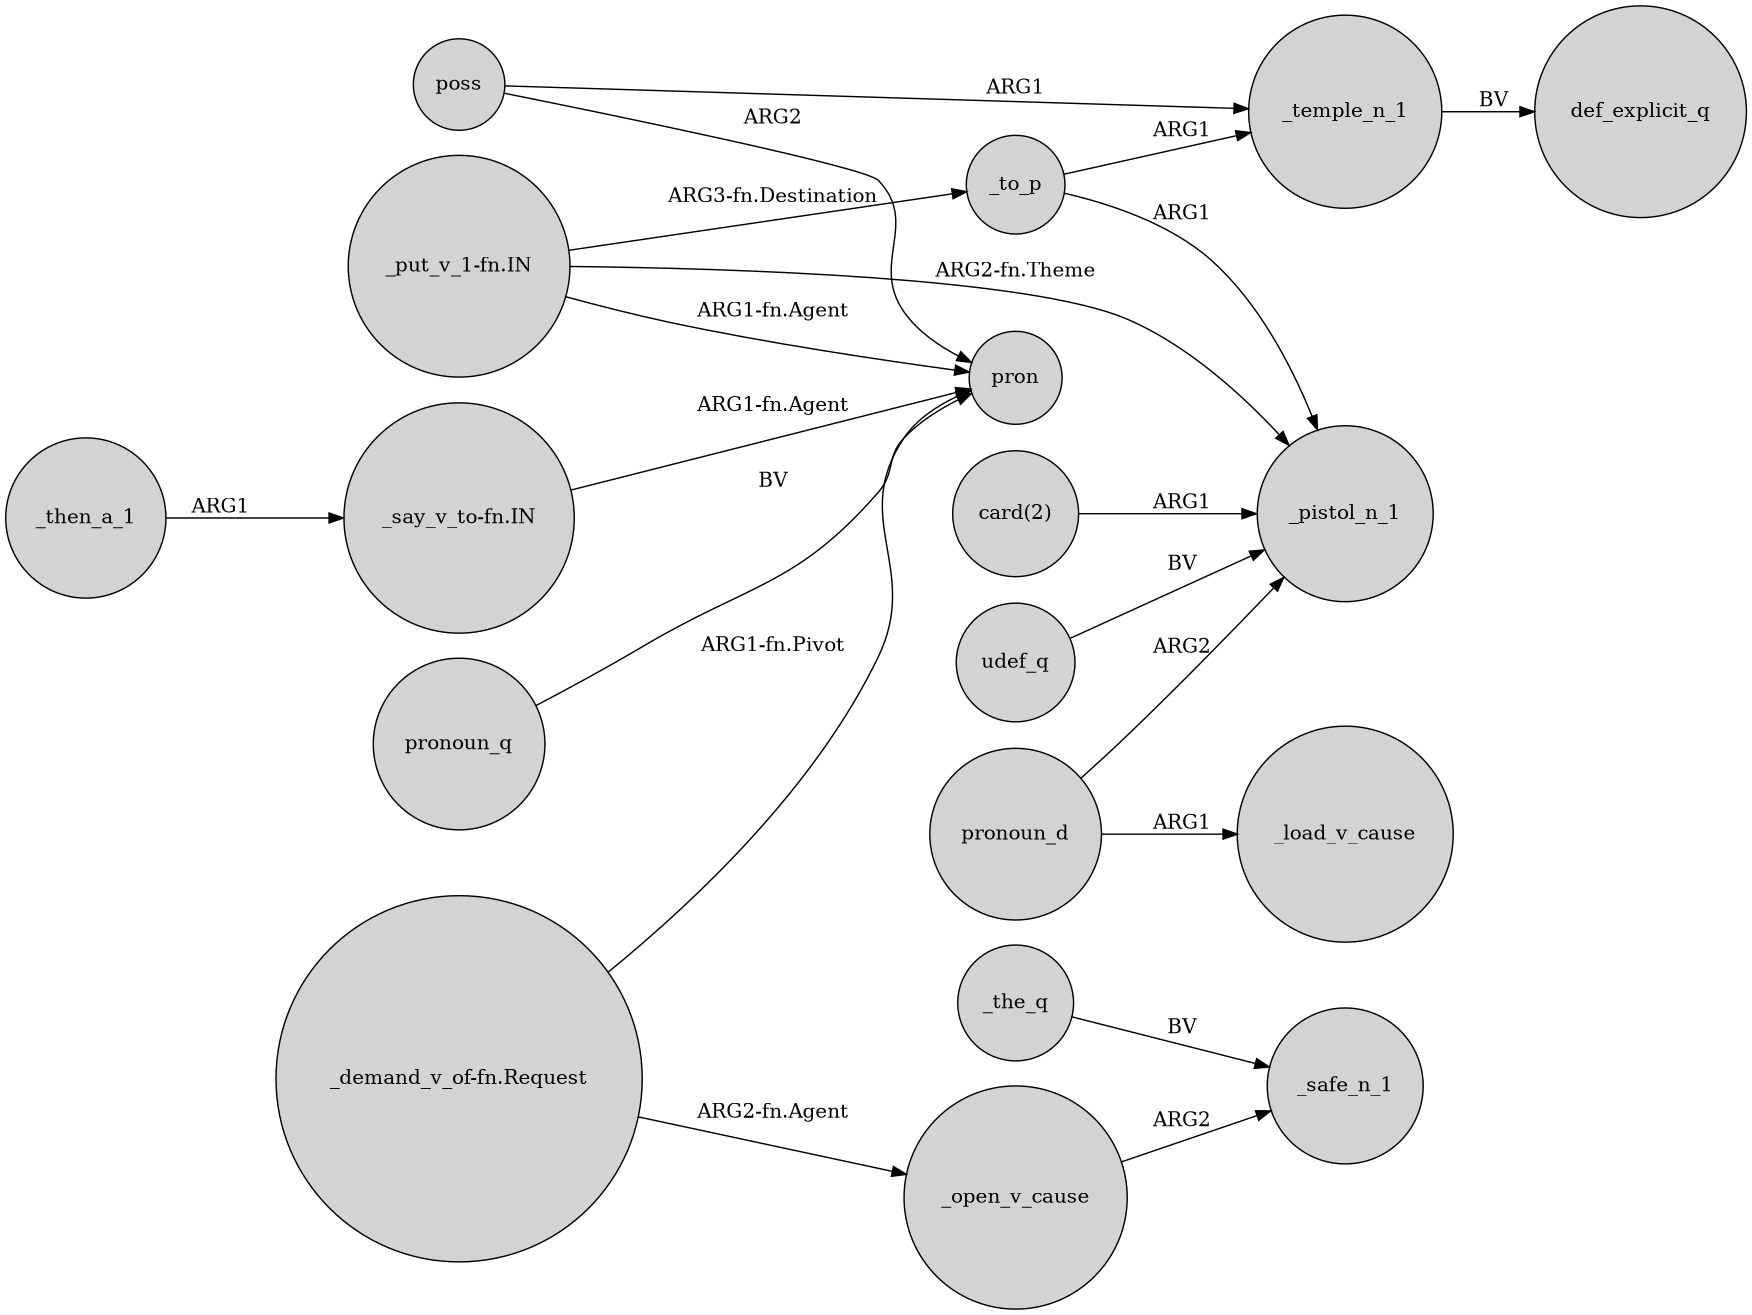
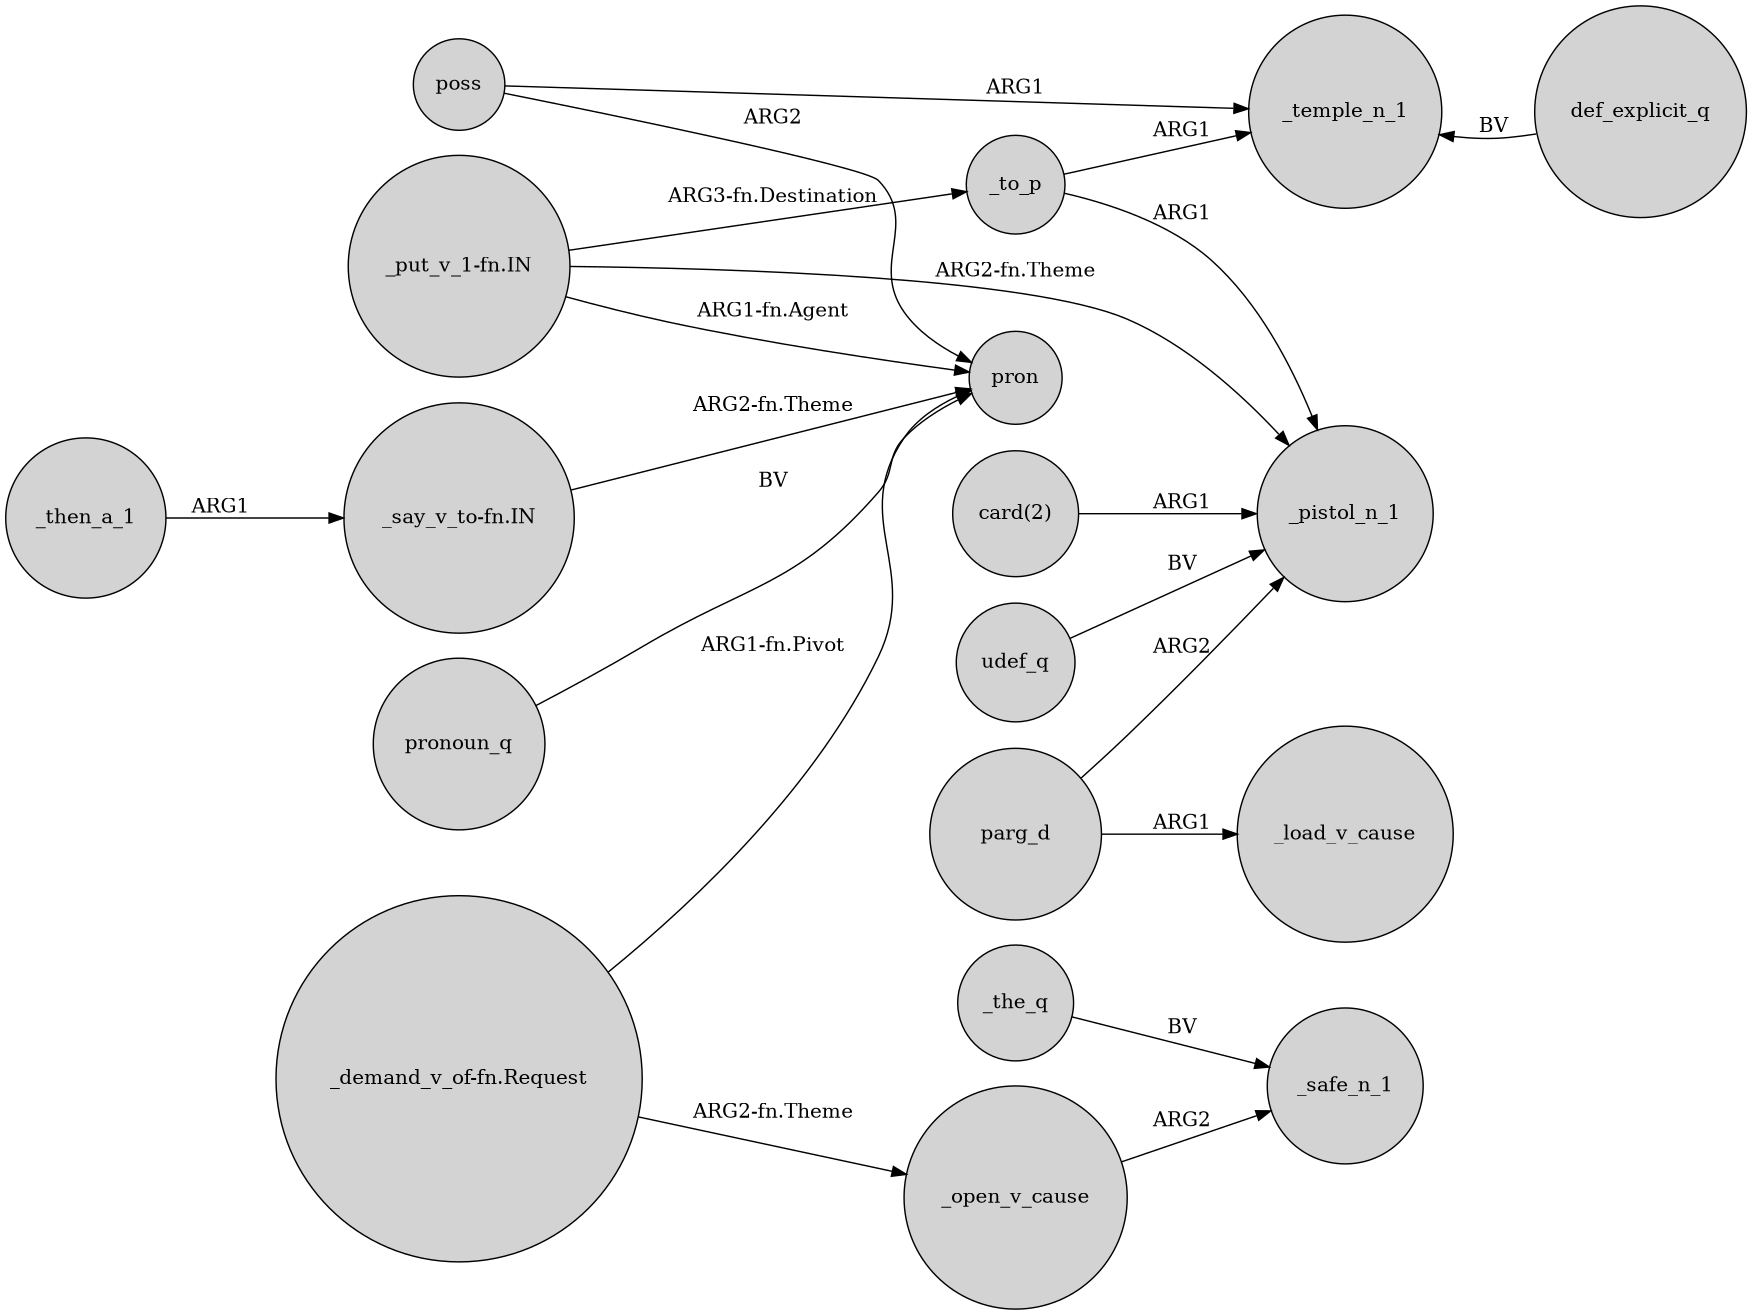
(1481, 112) -> (1495, 138)
(773, 406) -> (773, 406)
(1016, 834) -> (1016, 834)
(773, 1112) -> (773, 1112)
